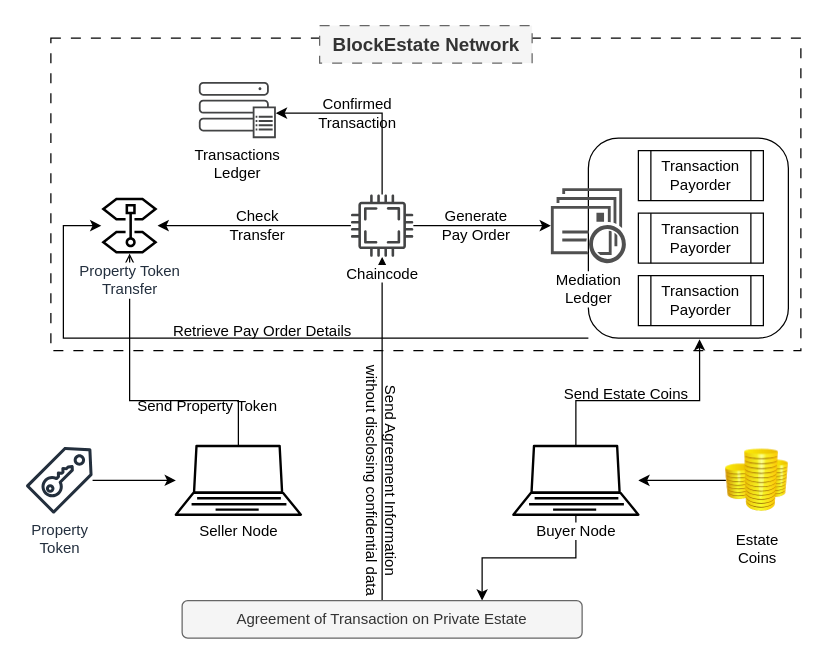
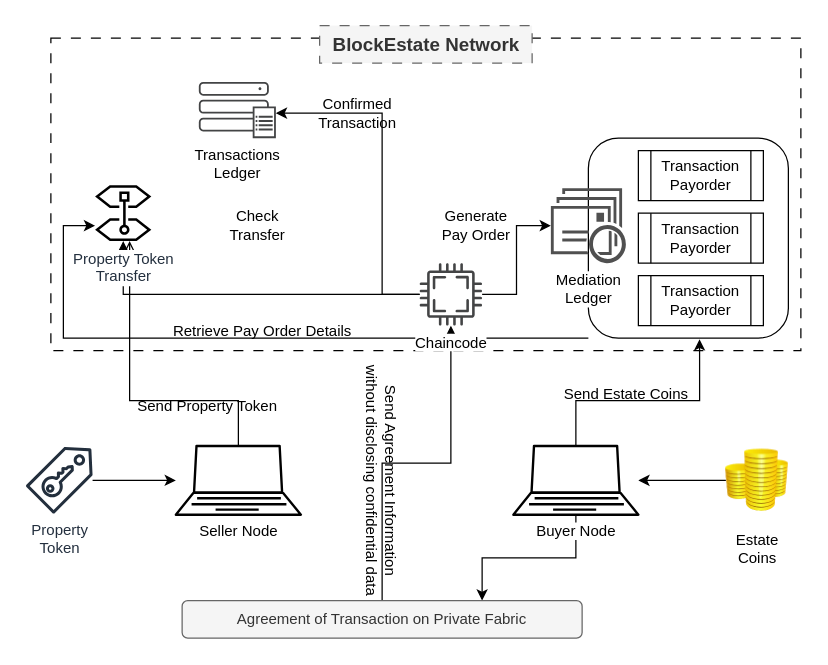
(129, 226) -> (123, 213)
(382, 226) -> (451, 294)
(382, 619) -> (382, 619)
